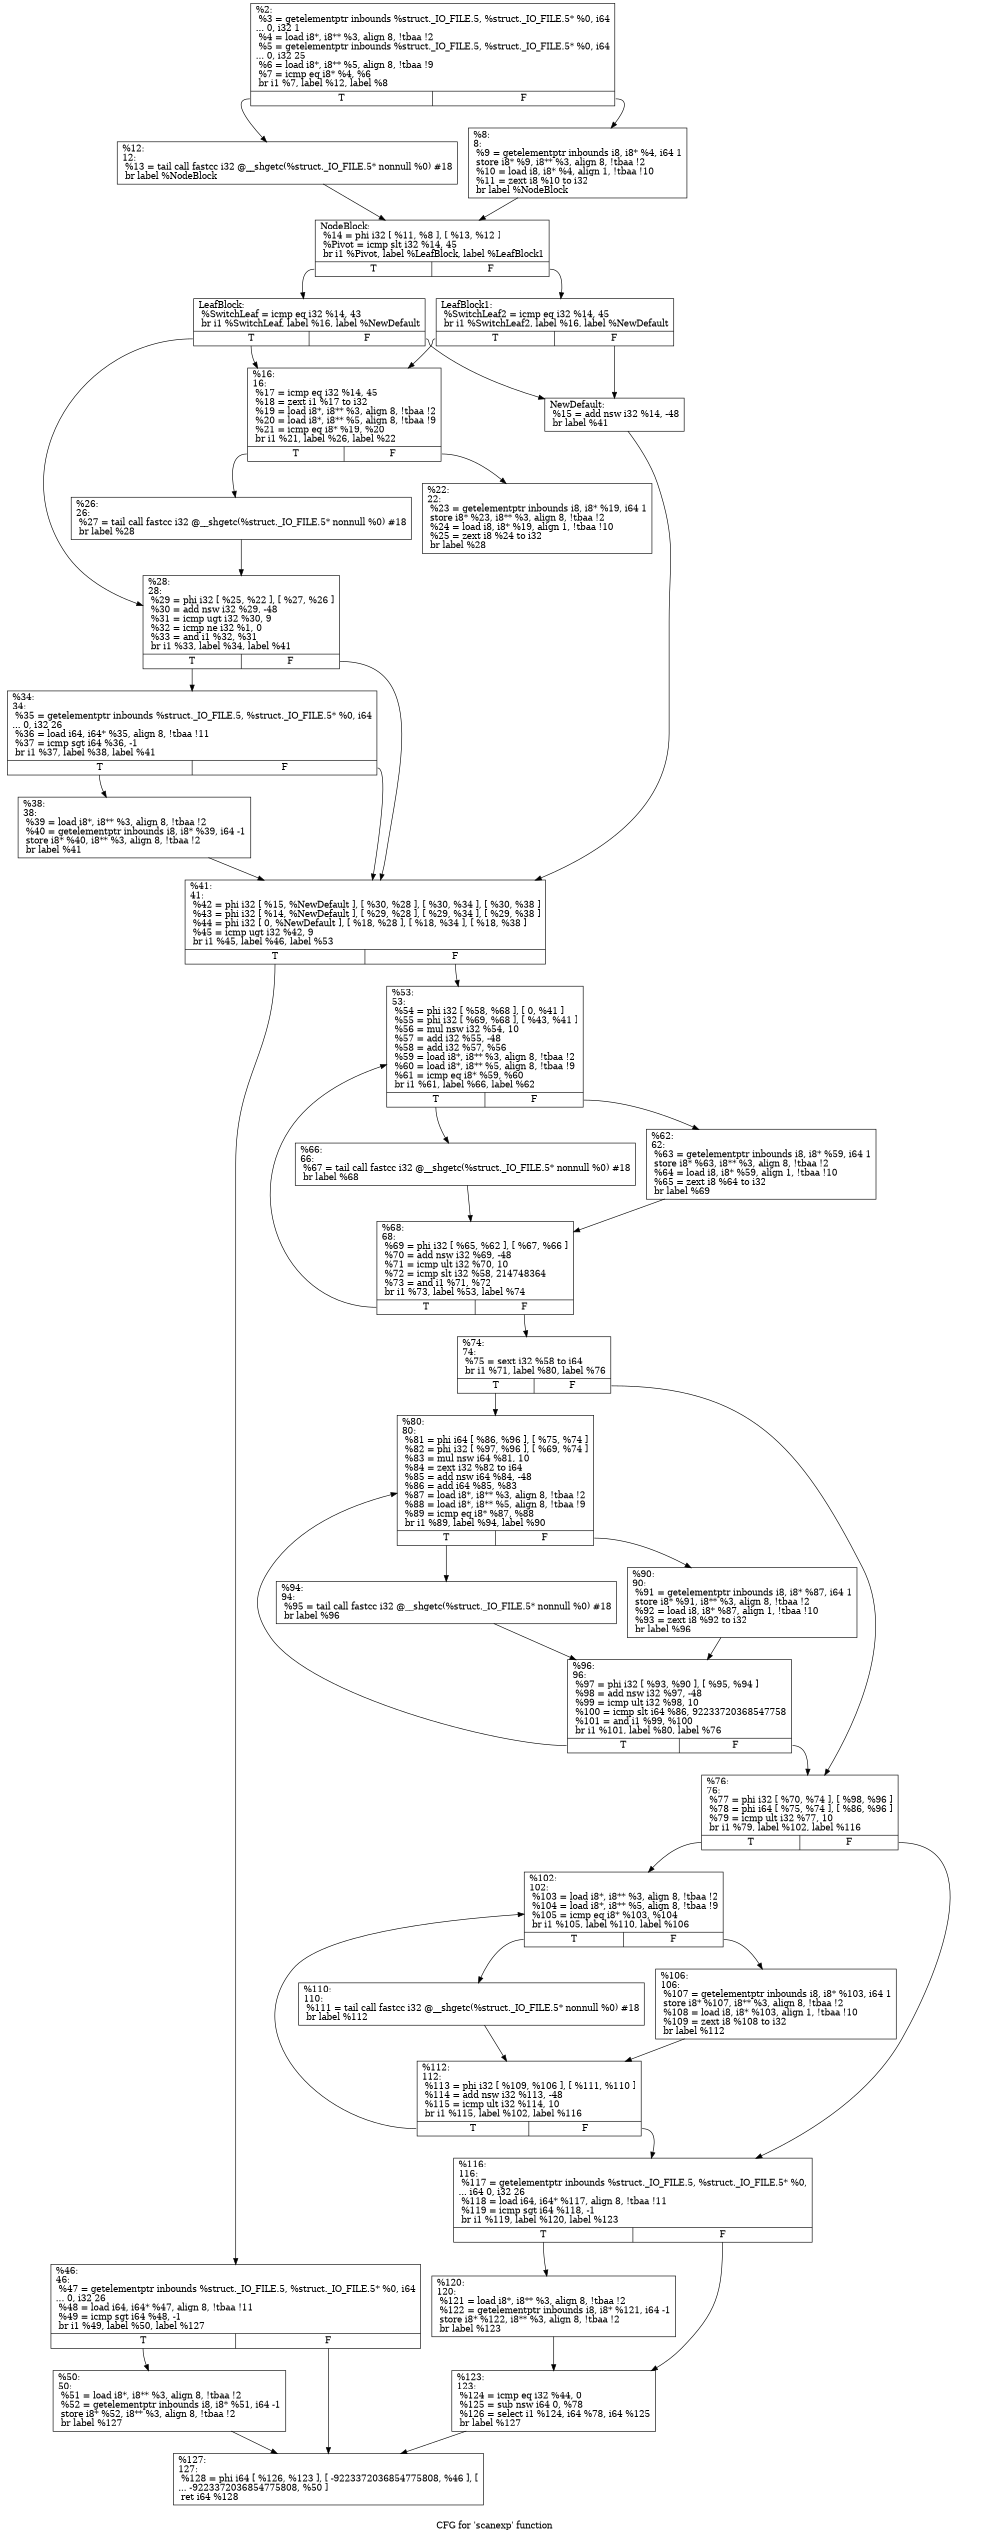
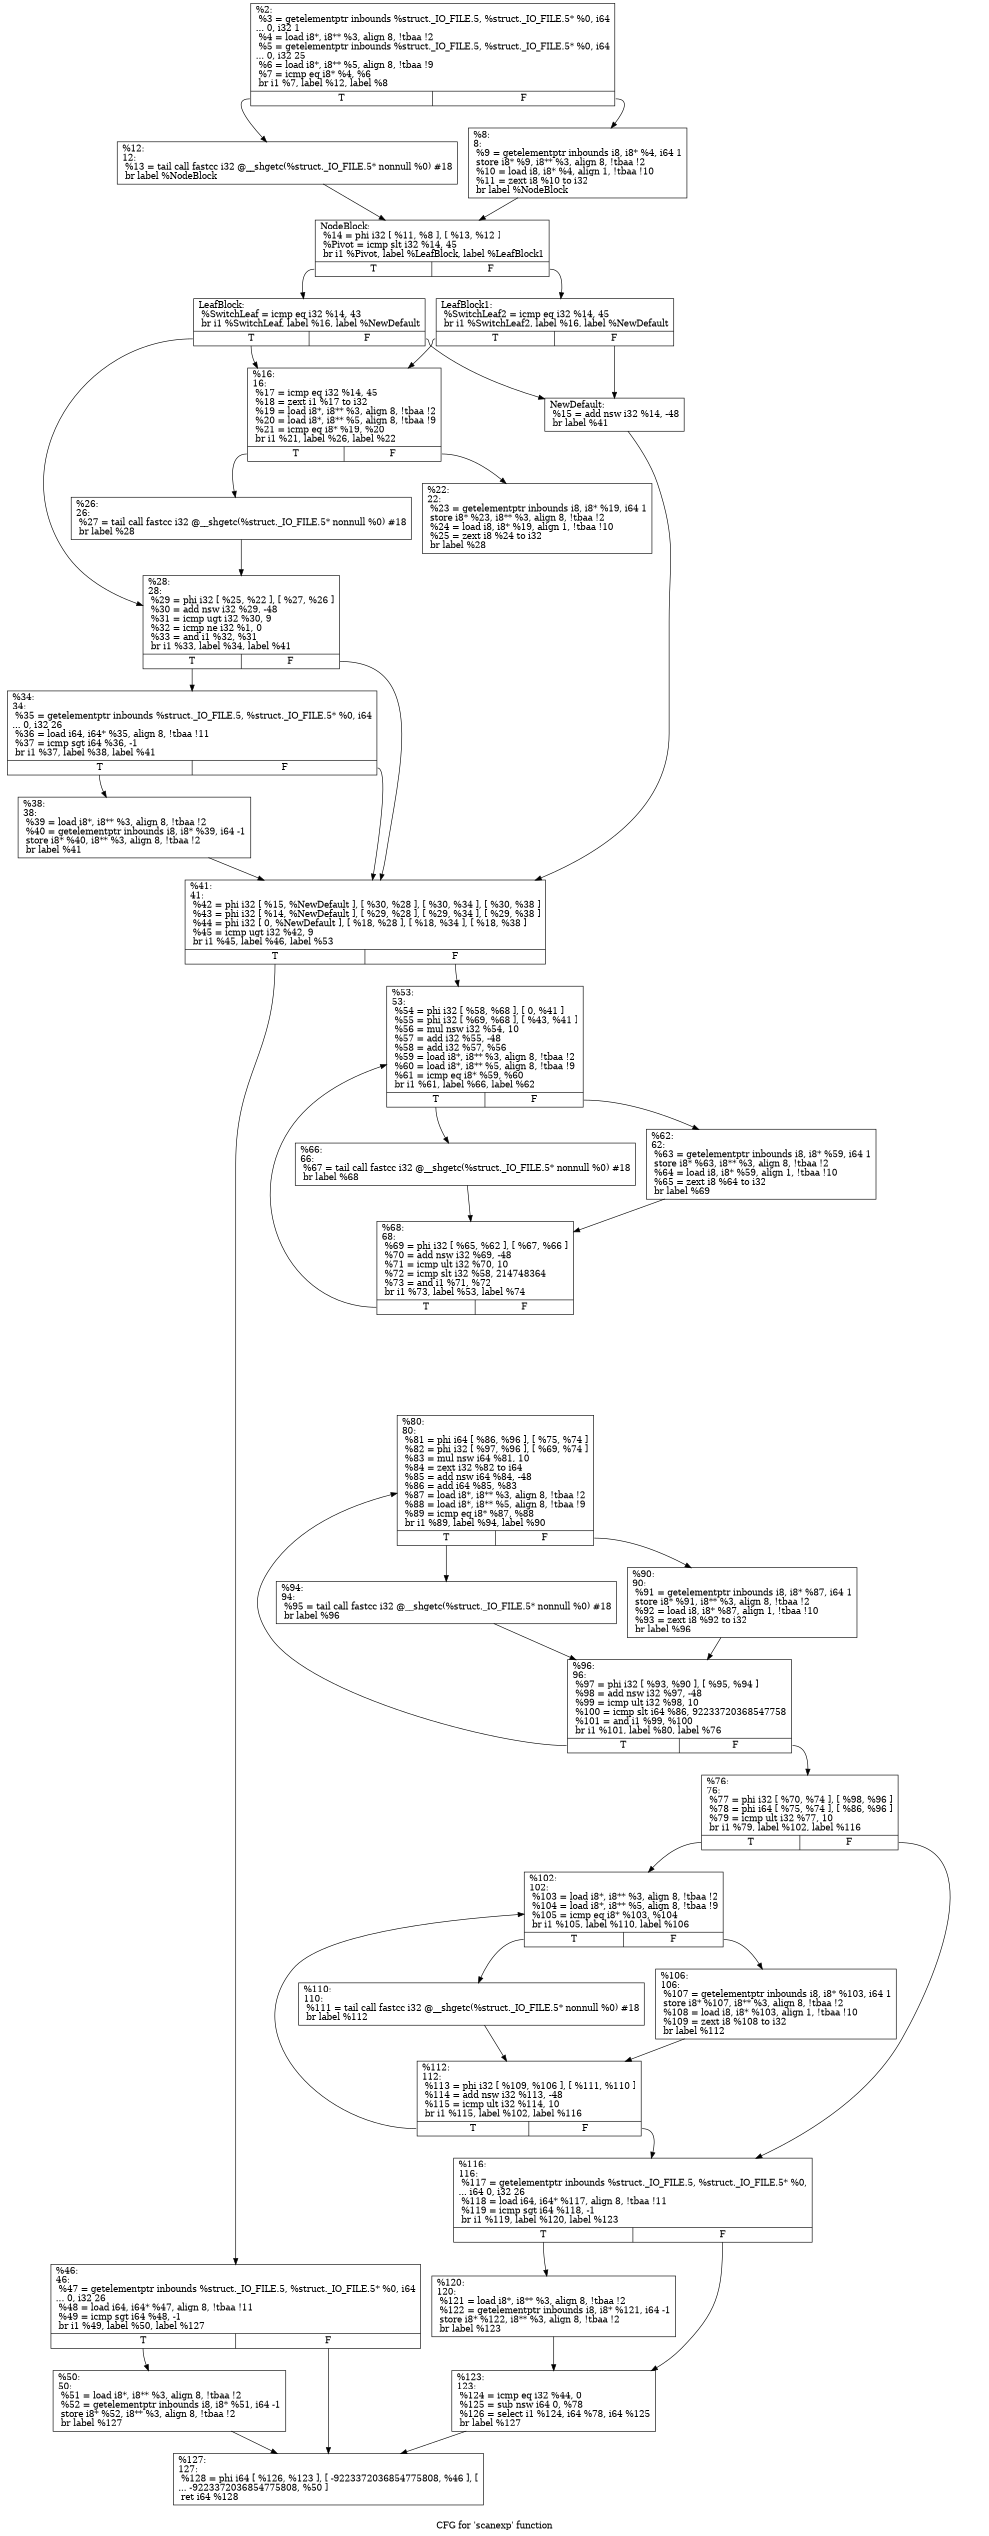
(534, 1365) -> none
